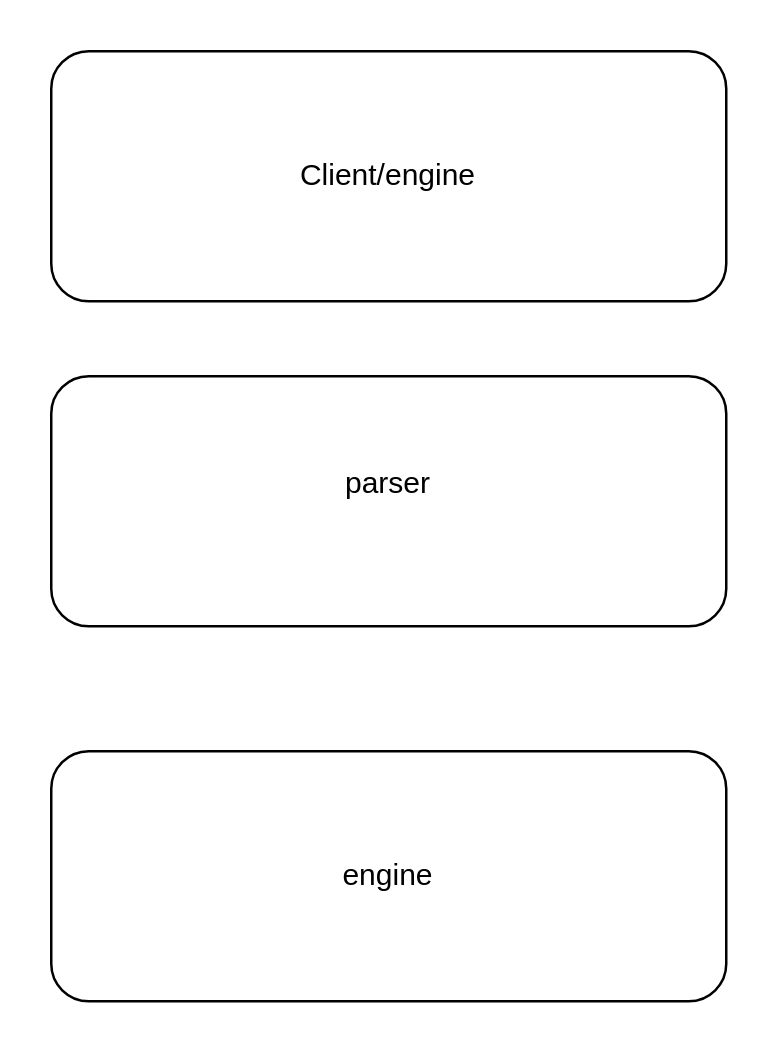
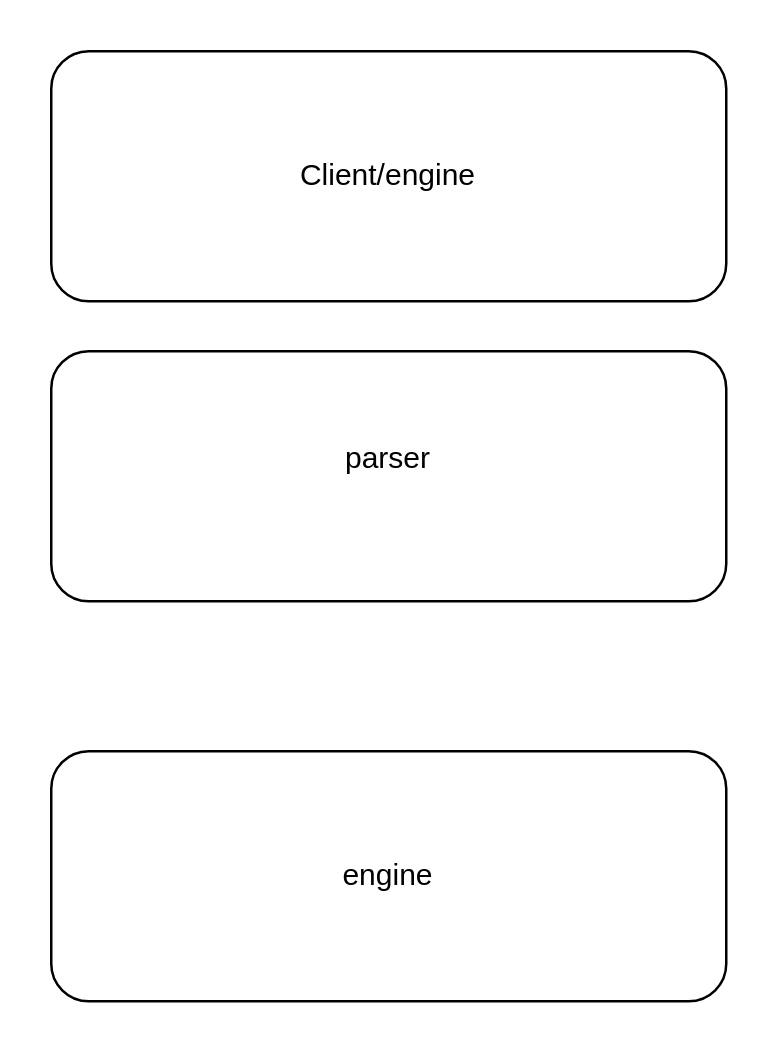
(389, 501) -> (389, 476)
